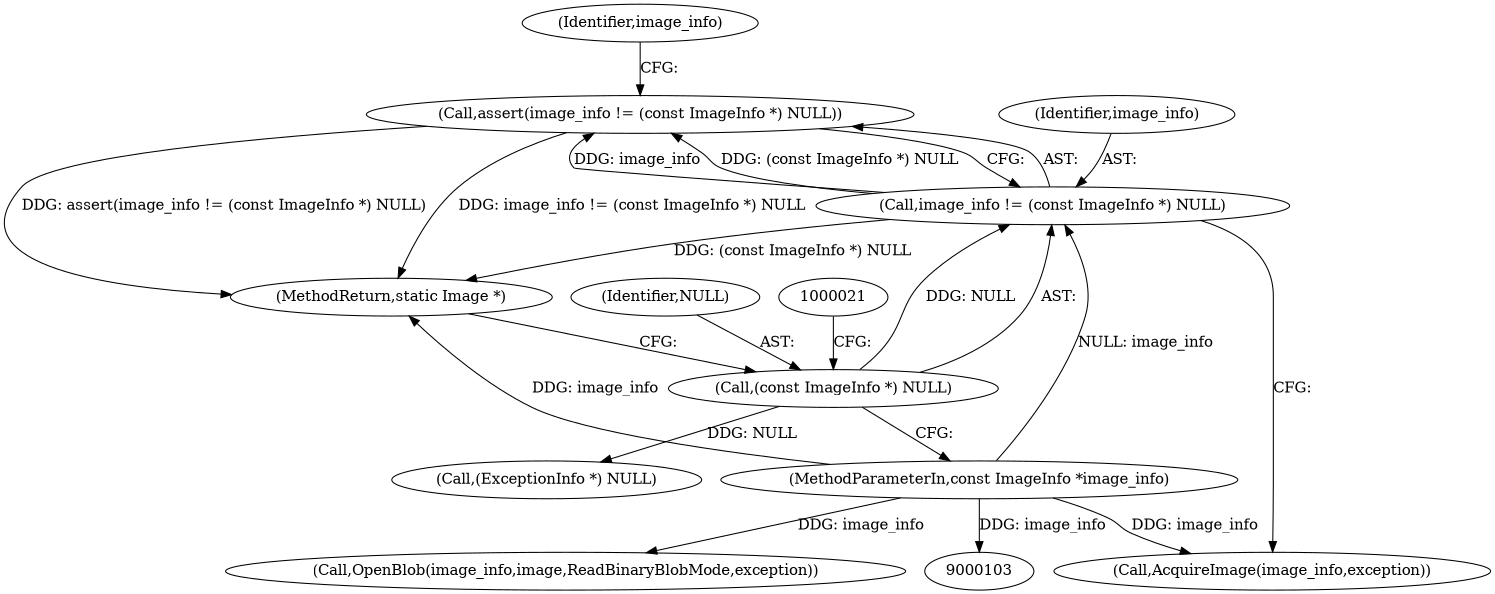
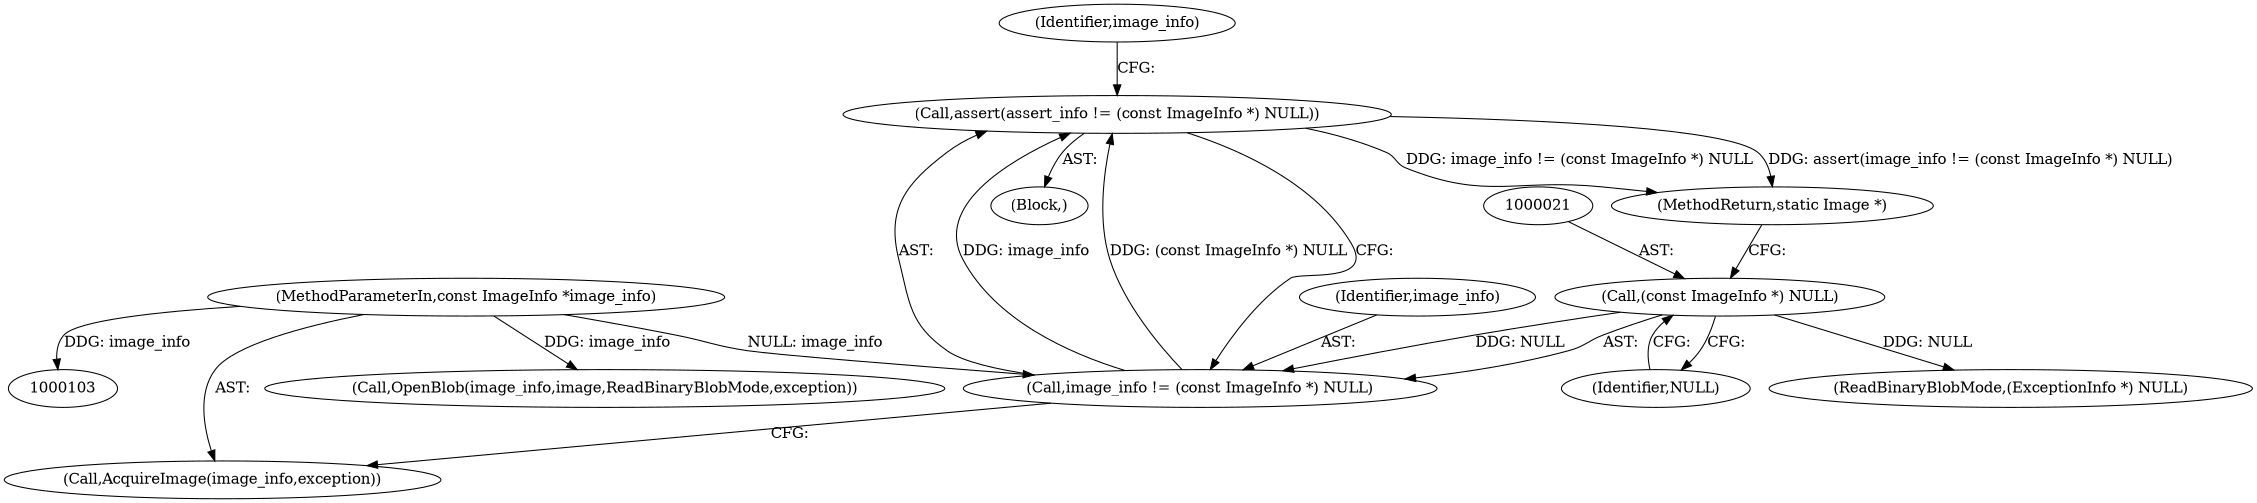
(640, 114) -> (1117, 114)
none -> (1039, 206)
(682, 242) -> none
(780, 343) -> (1674, 343)
(855, 343) -> (1659, 251)
(609, 431) -> none
(902, 431) -> (1706, 341)
(547, 480) -> (2011, 388)
(1195, 526) -> (235, 388)
(979, 571) -> (63, 388)
